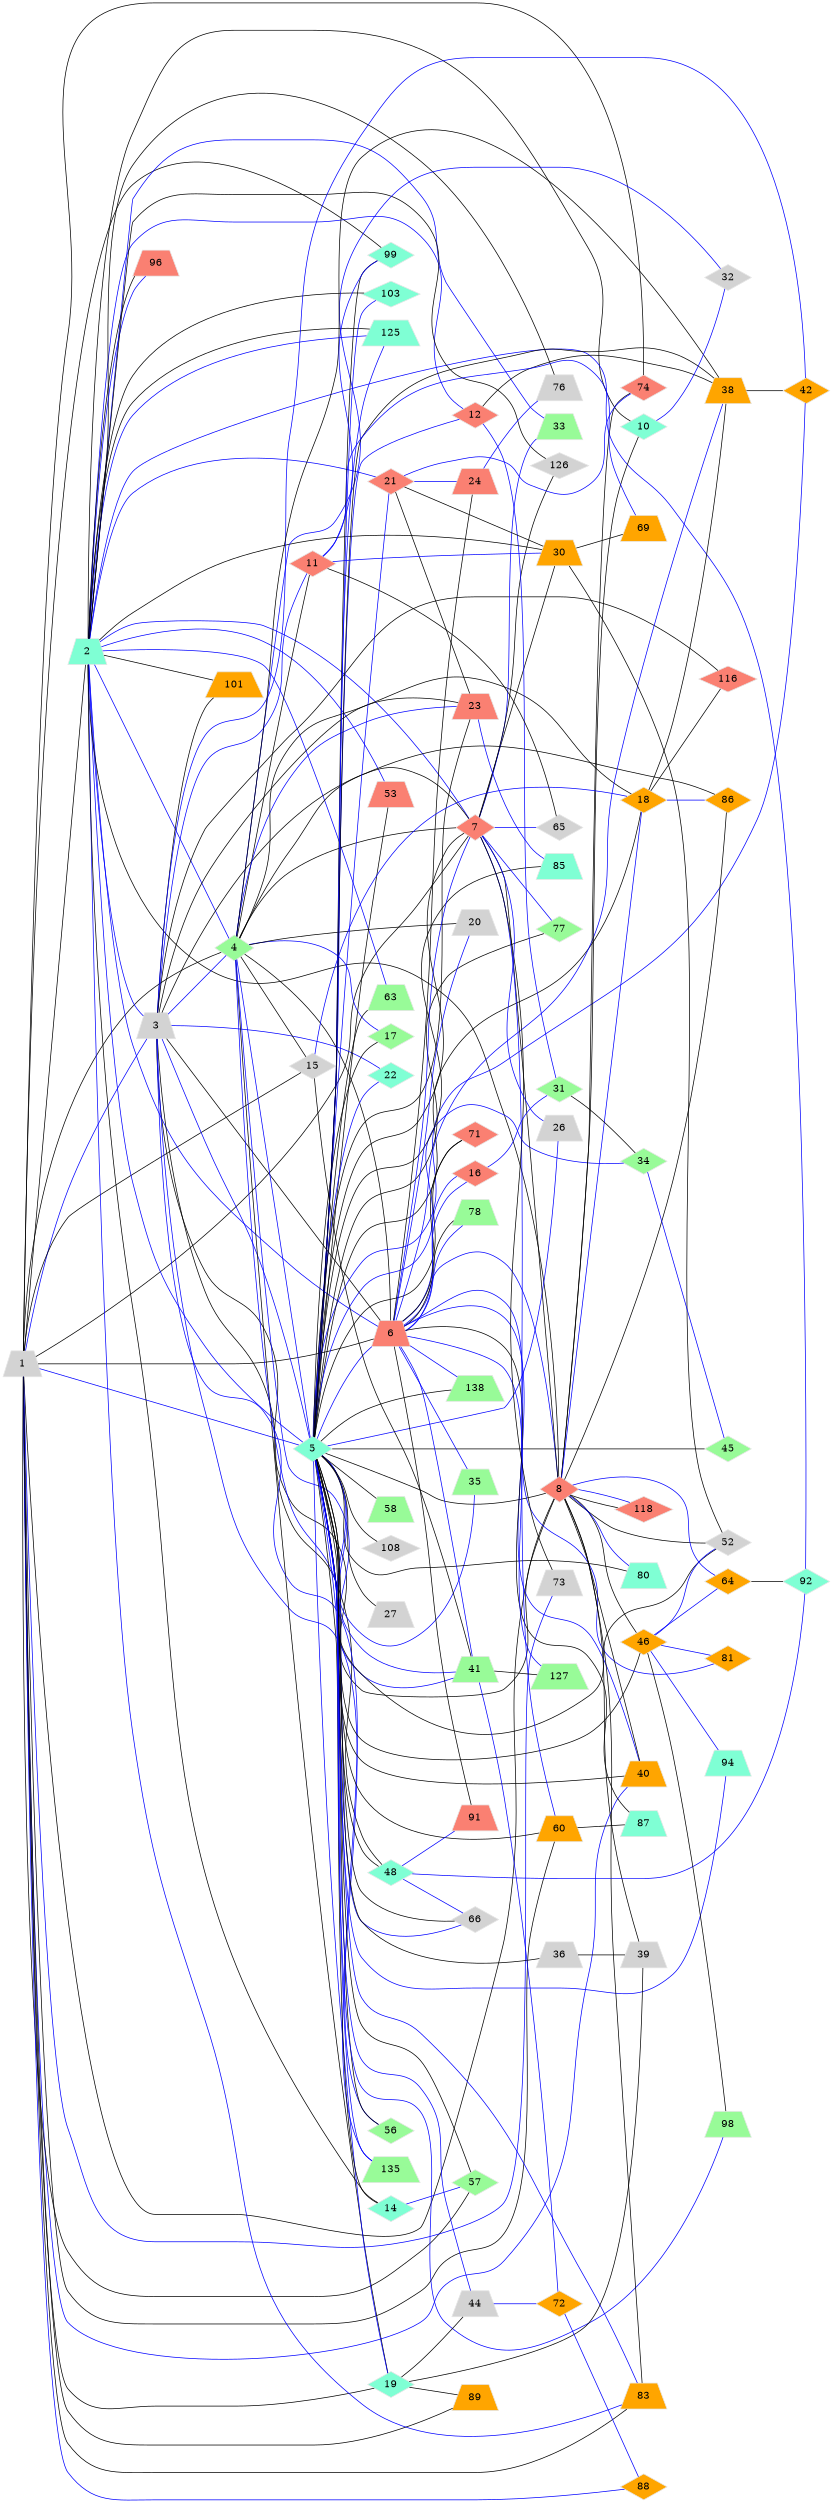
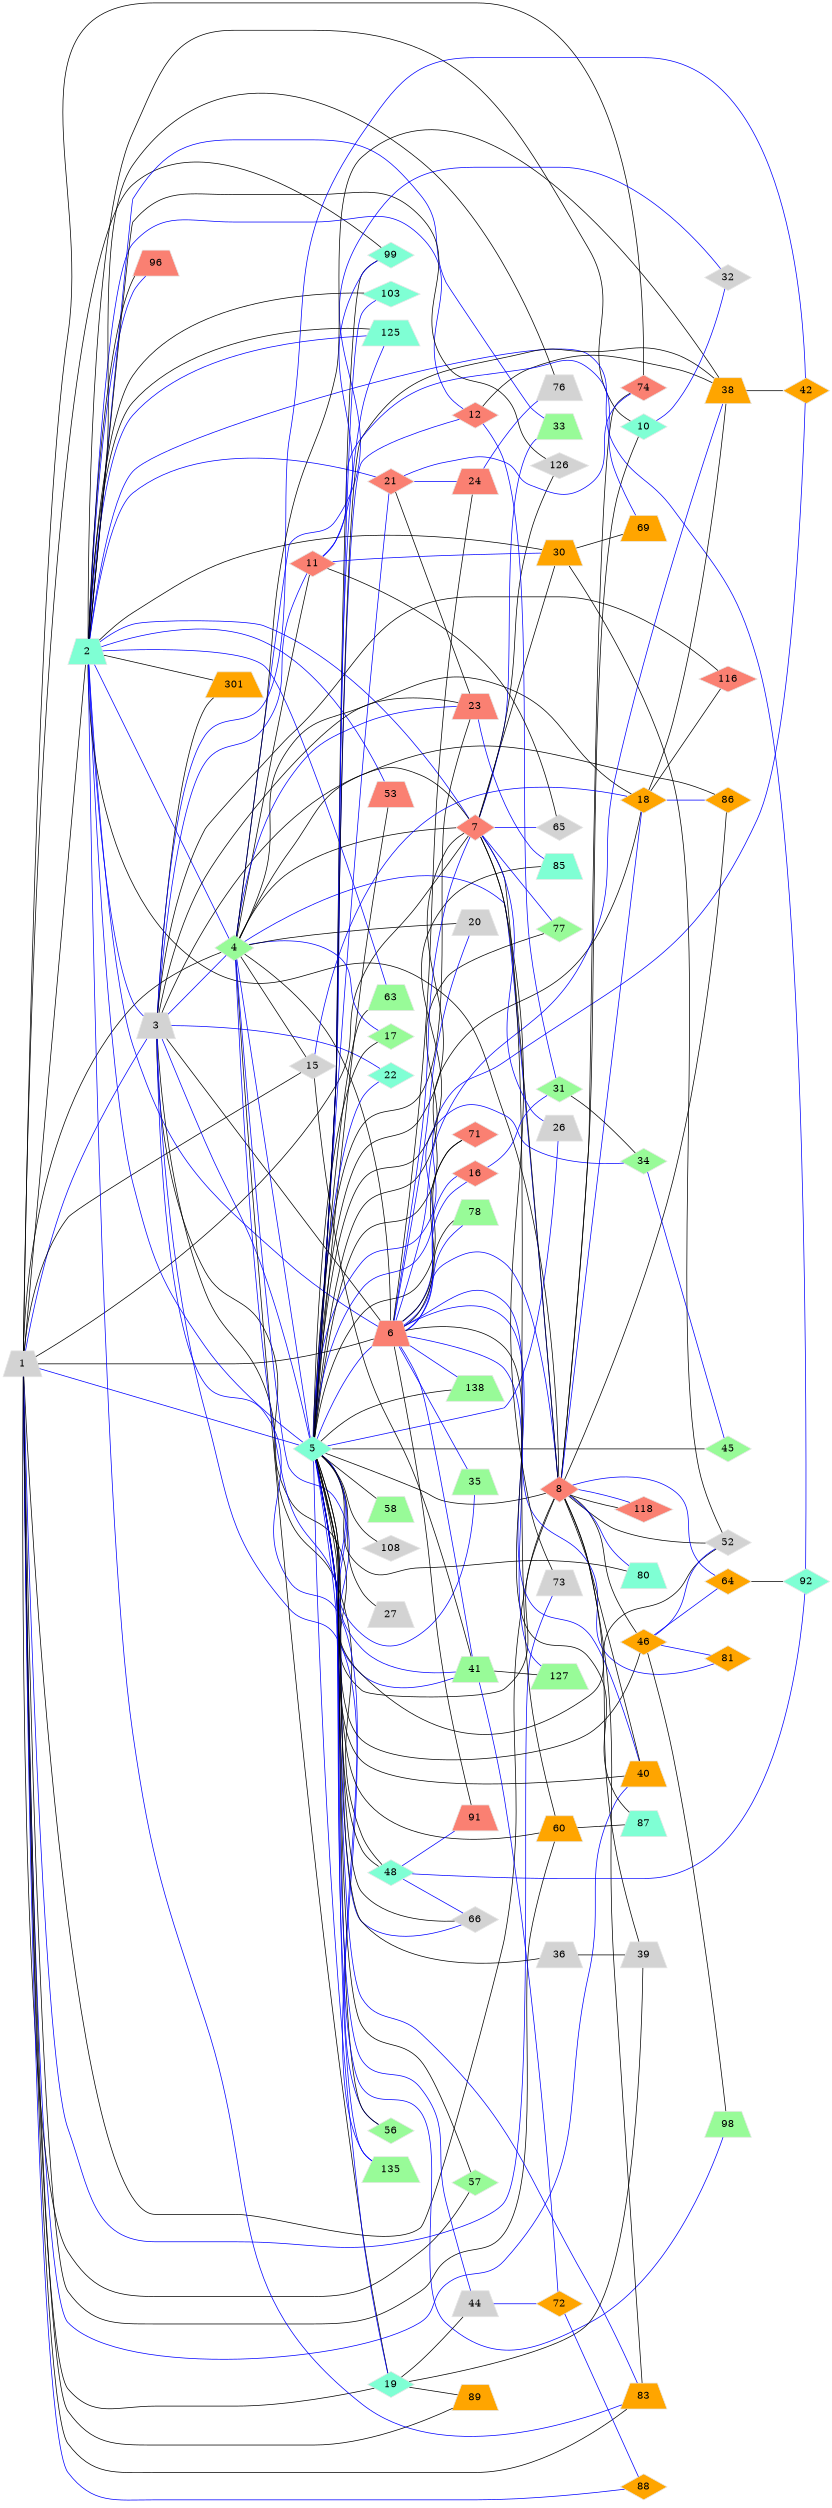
(474, 517) -> none
(234, 685) -> (234, 685)
none -> (485, 891)
(522, 1325) -> (522, 1325)
(728, 1763) -> none
(391, 2209) -> none
